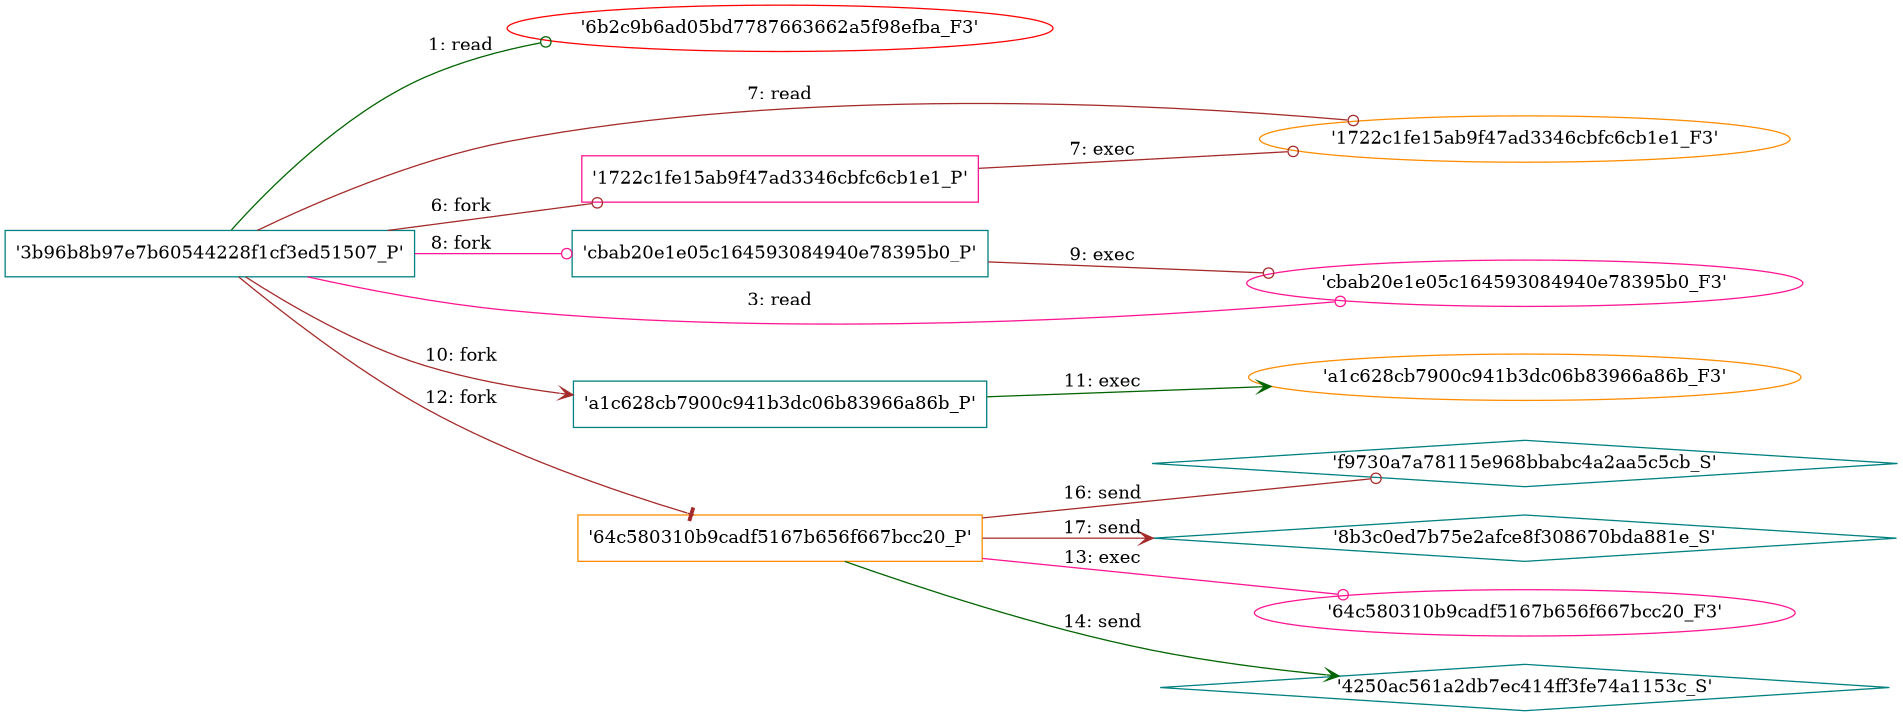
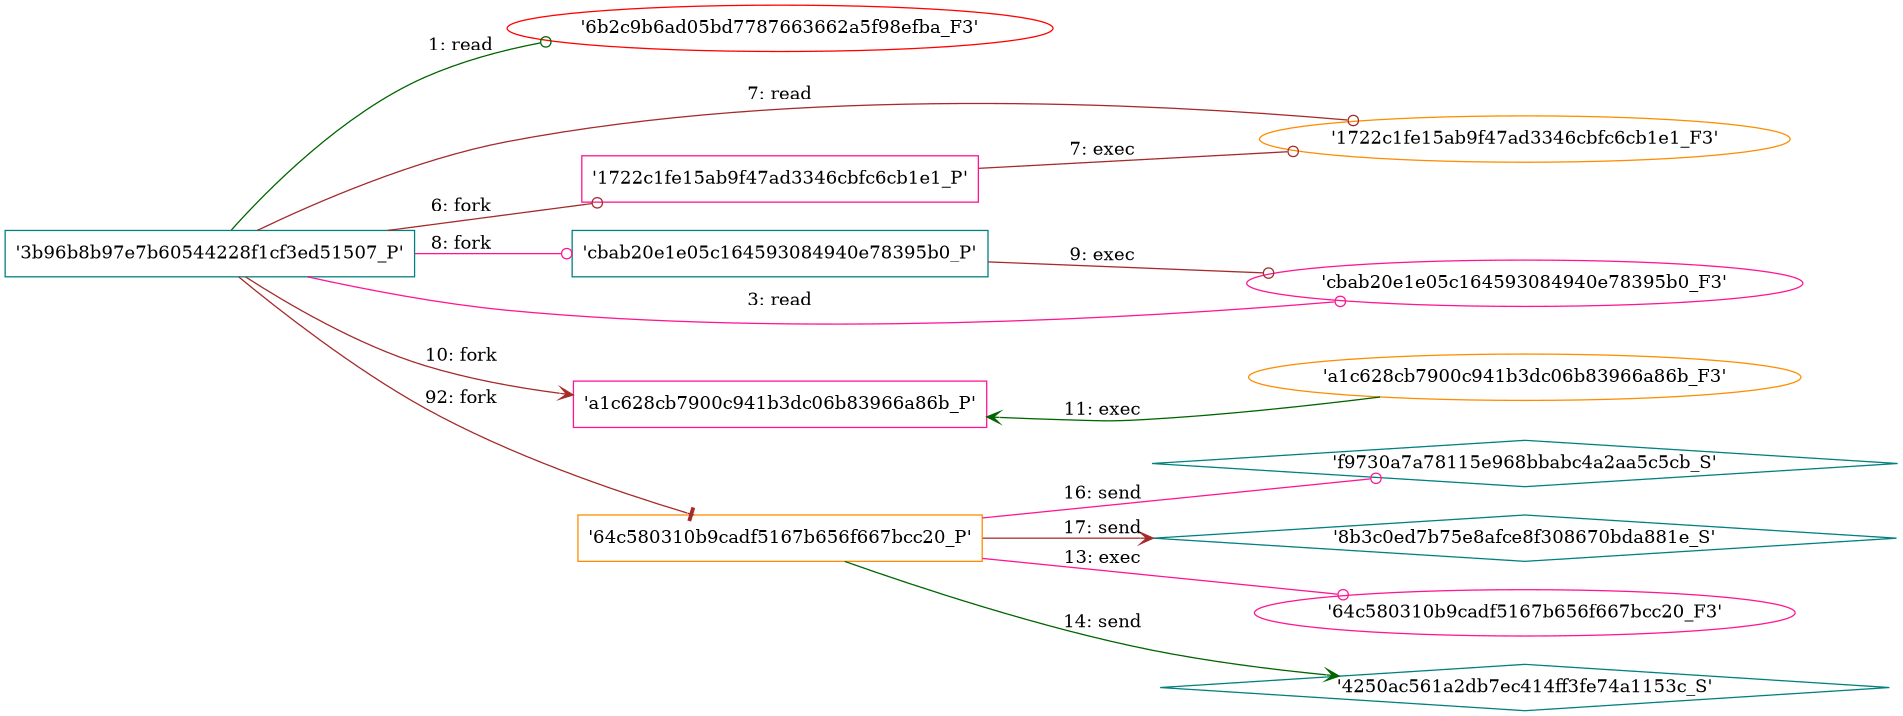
(1123, 392) -> (1190, 416)
(461, 398) -> (461, 398)
(780, 404) -> (780, 404)
(1176, 498) -> (1176, 498)
(1525, 538) -> (1525, 538)
